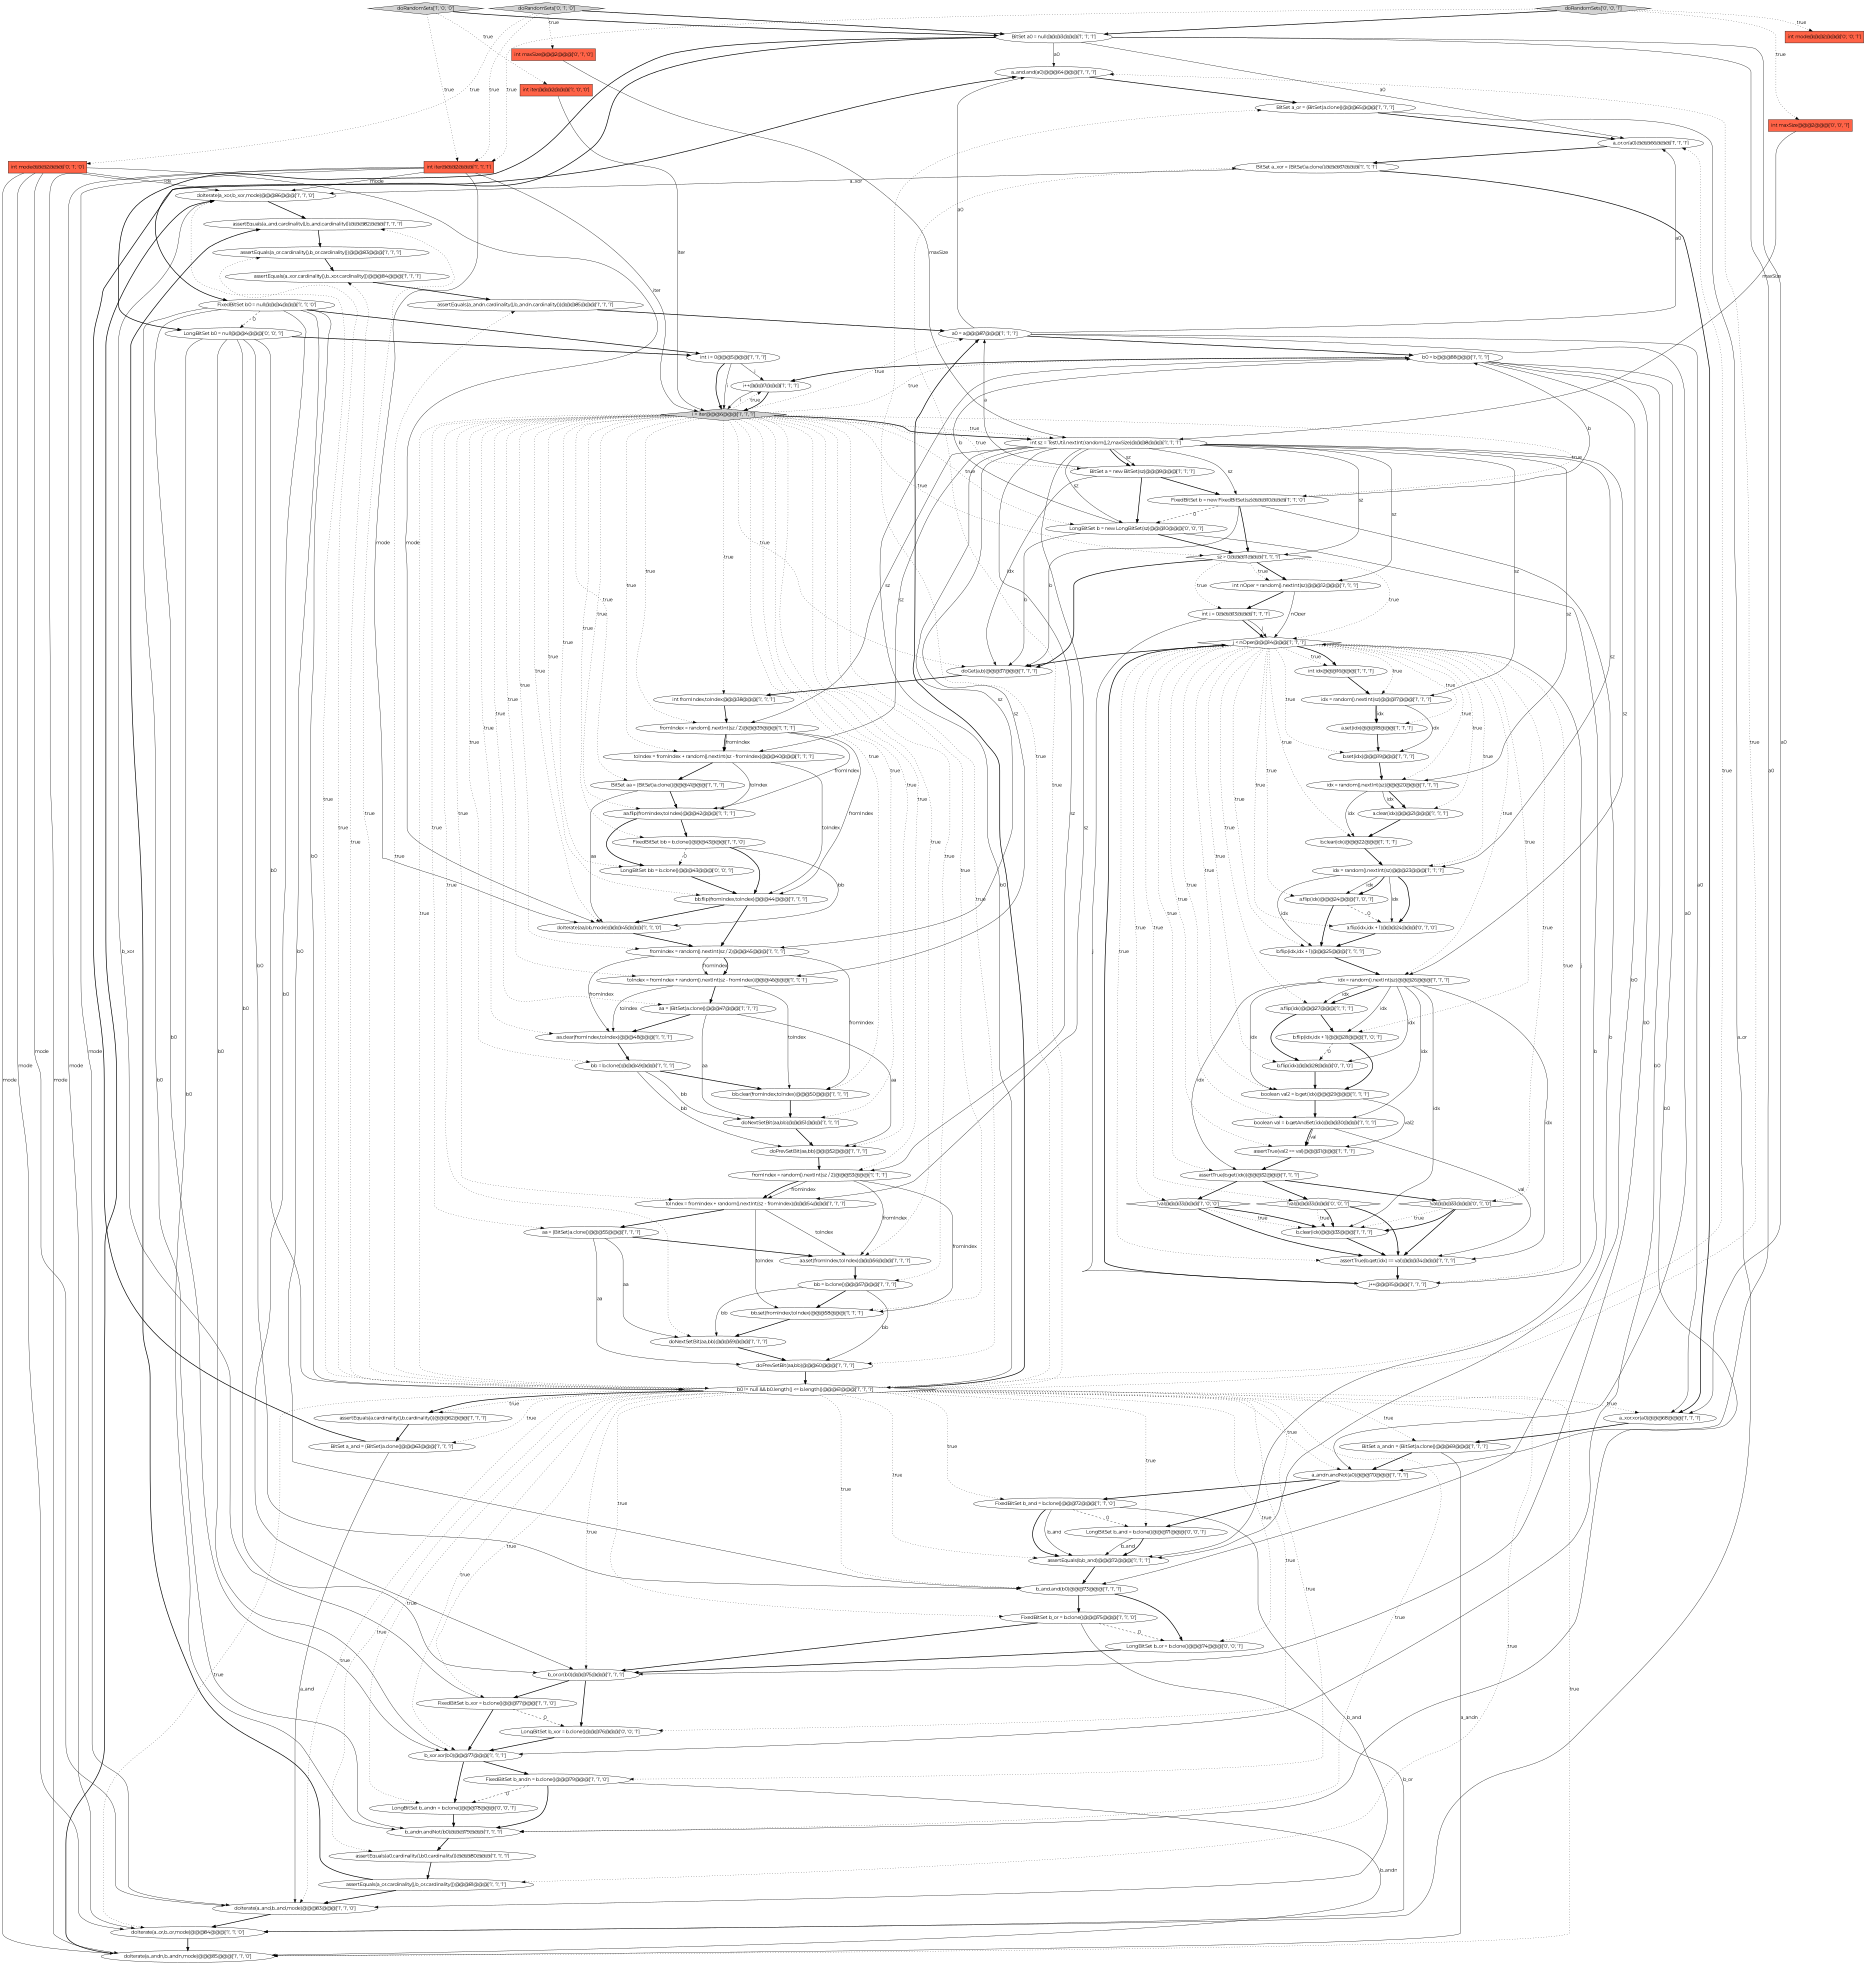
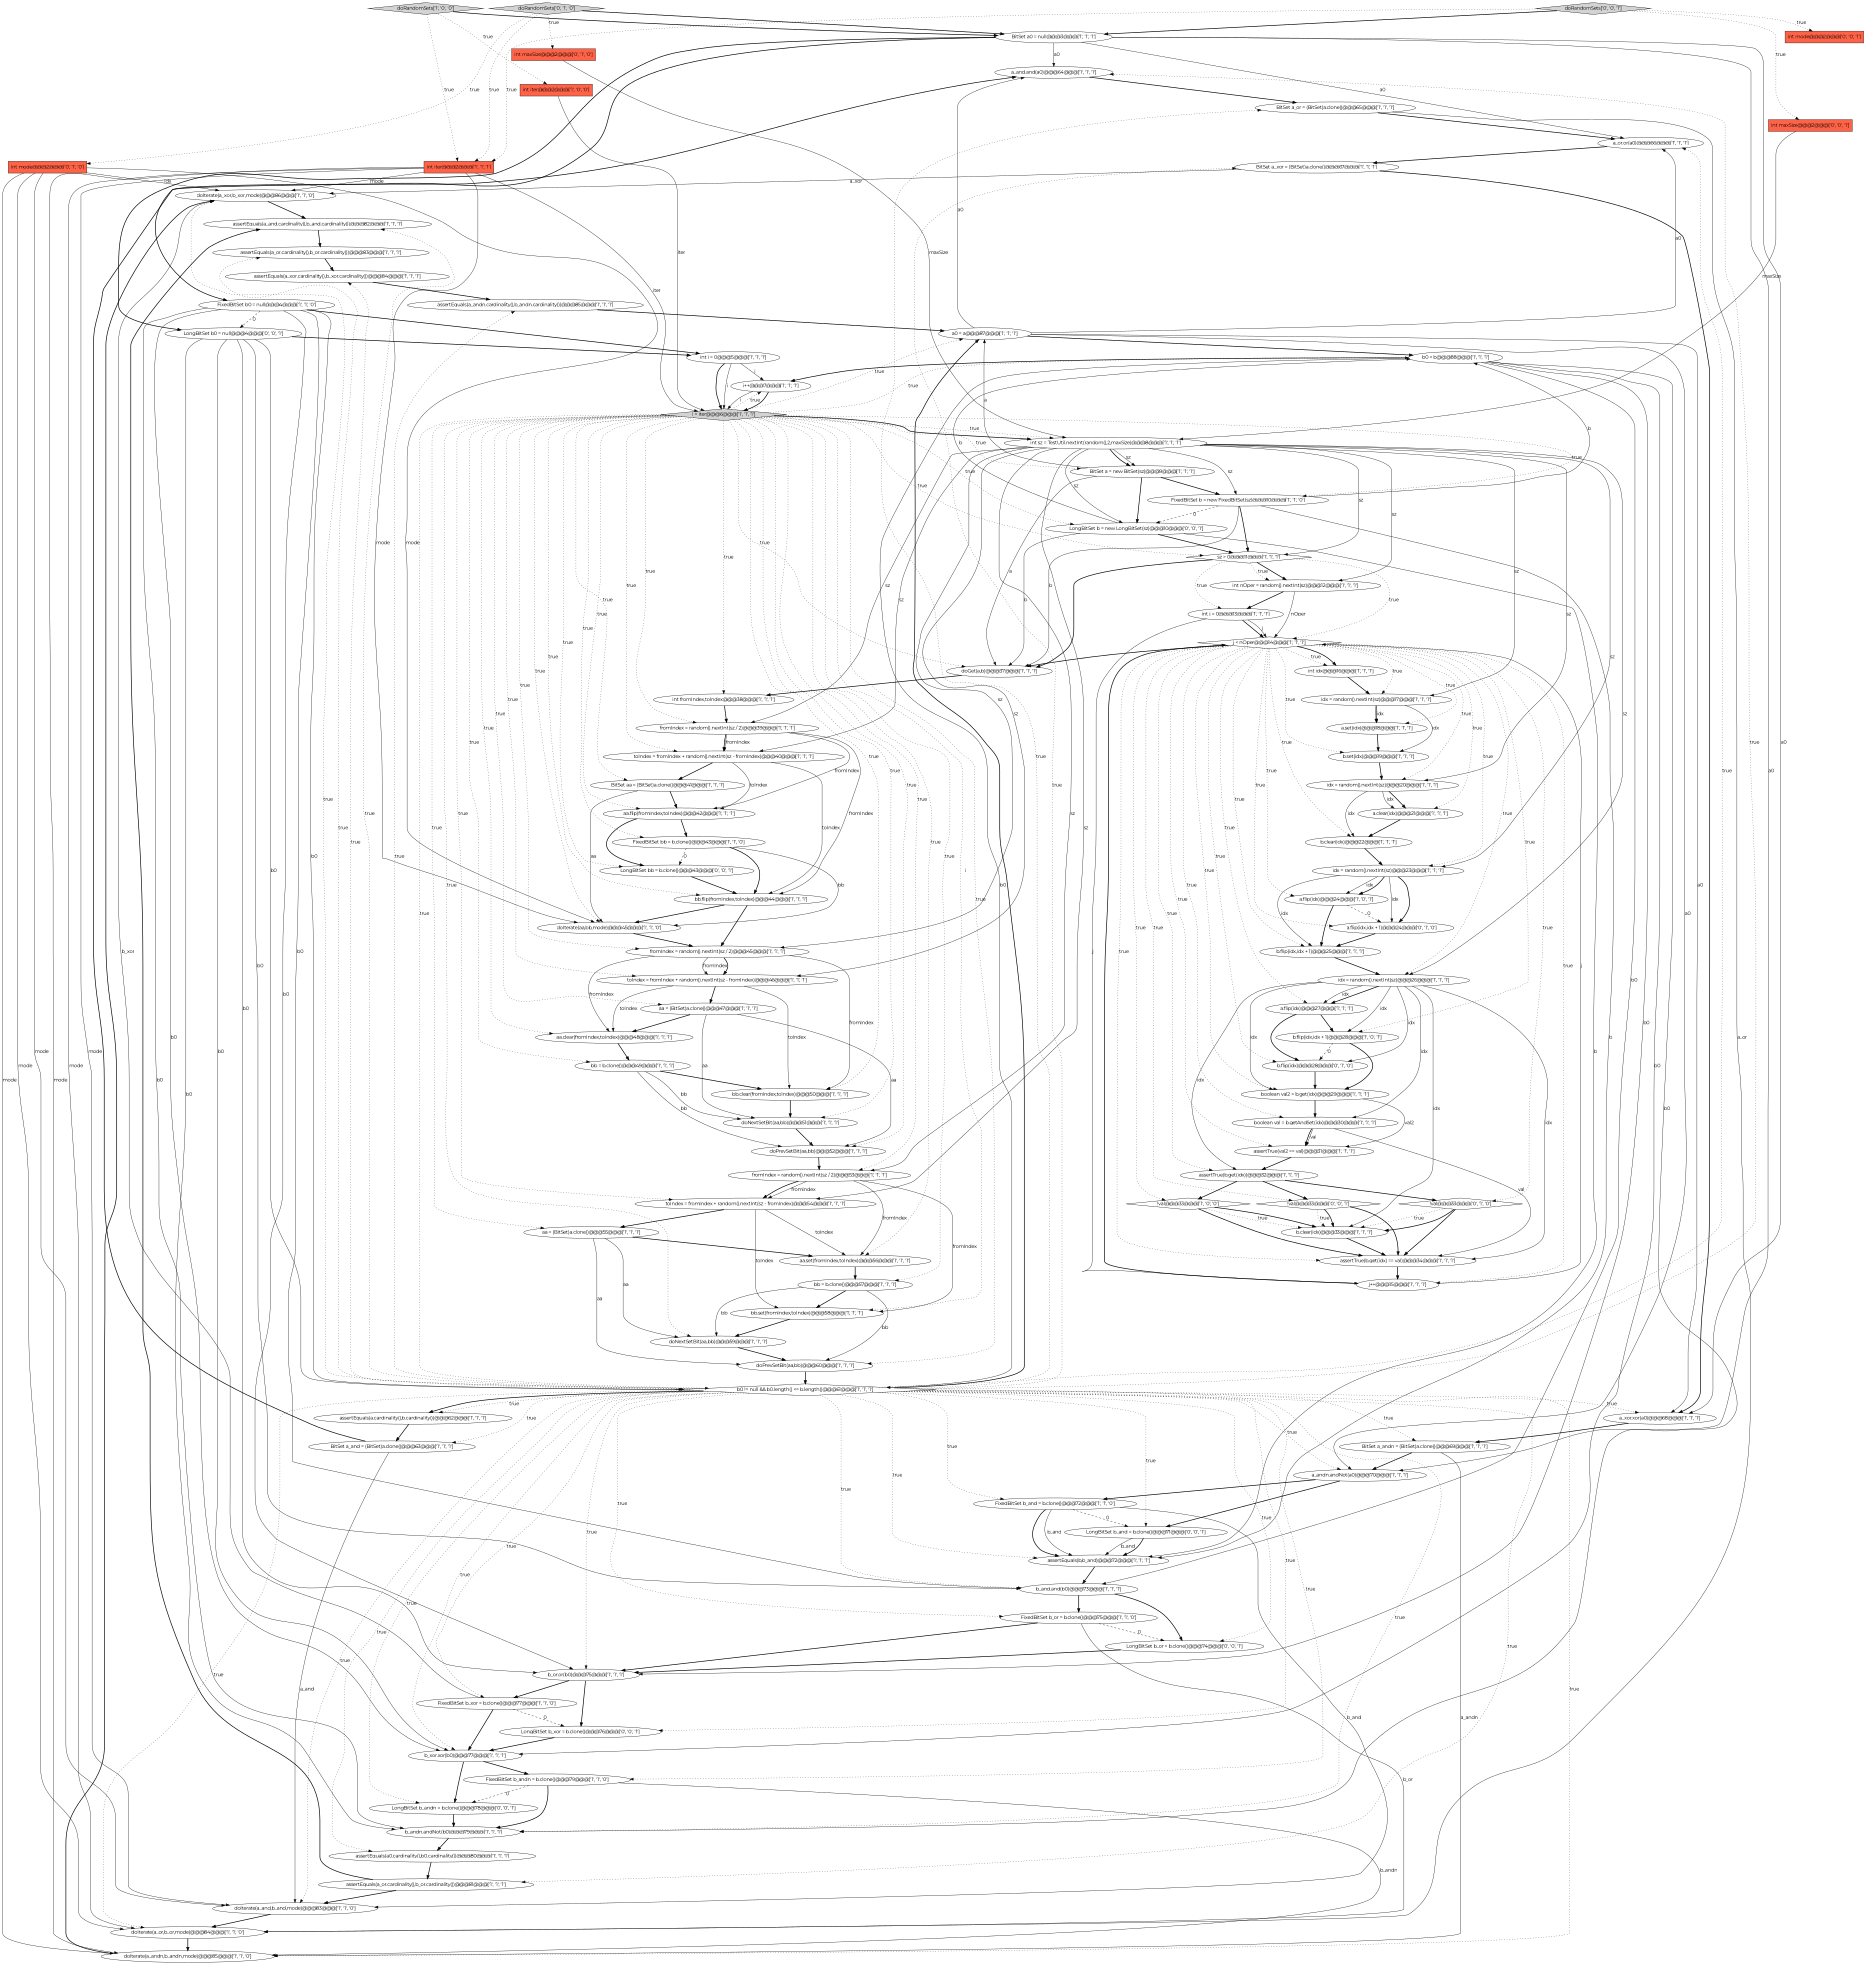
(1010, 571) -> (1010, 571)
(965, 871) -> (965, 871)
